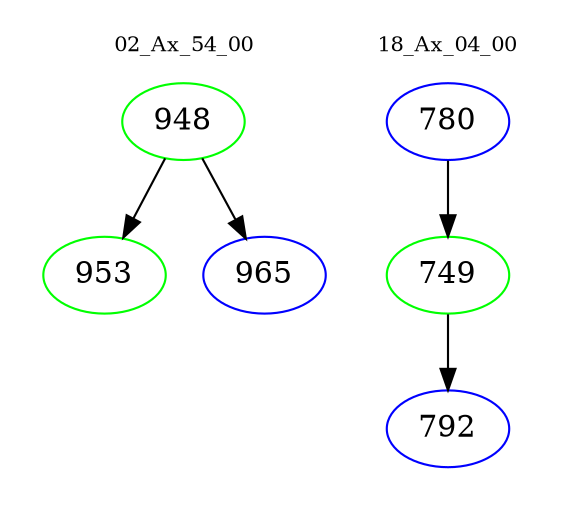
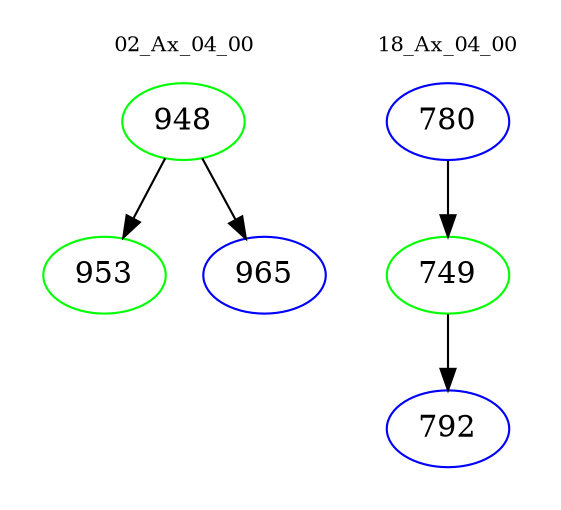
(185, 46) -> (185, 46)
